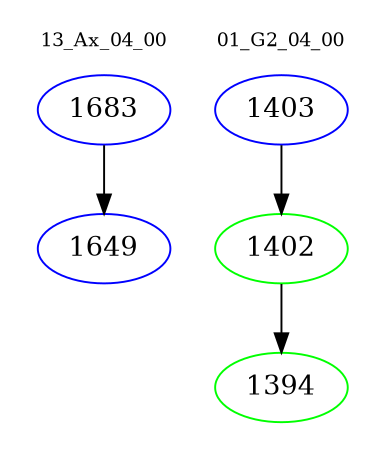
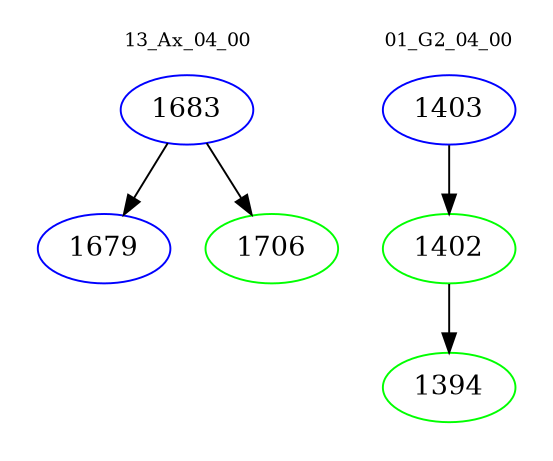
(104, 249) -> (104, 249)
none -> (272, 249)
